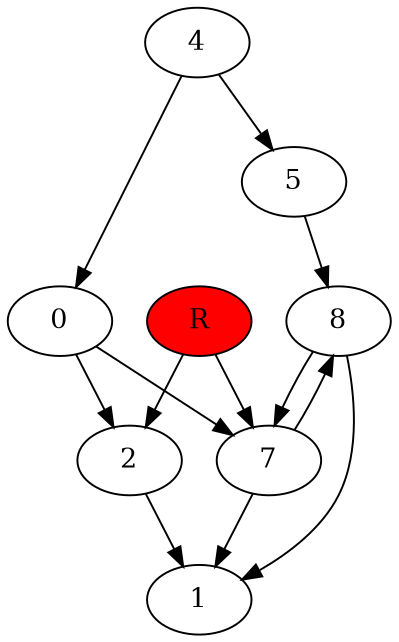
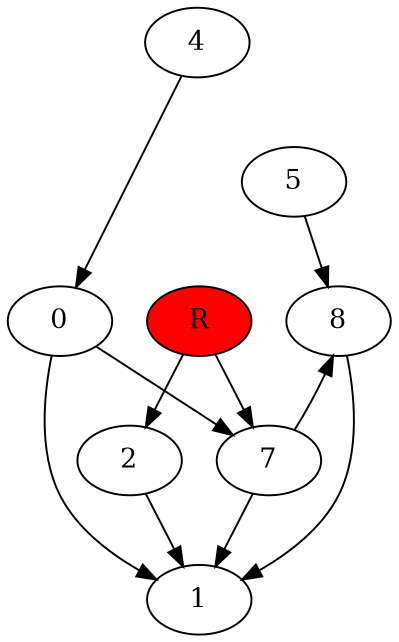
(240, 104) -> none
(297, 379) -> none
(90, 382) -> (54, 480)
